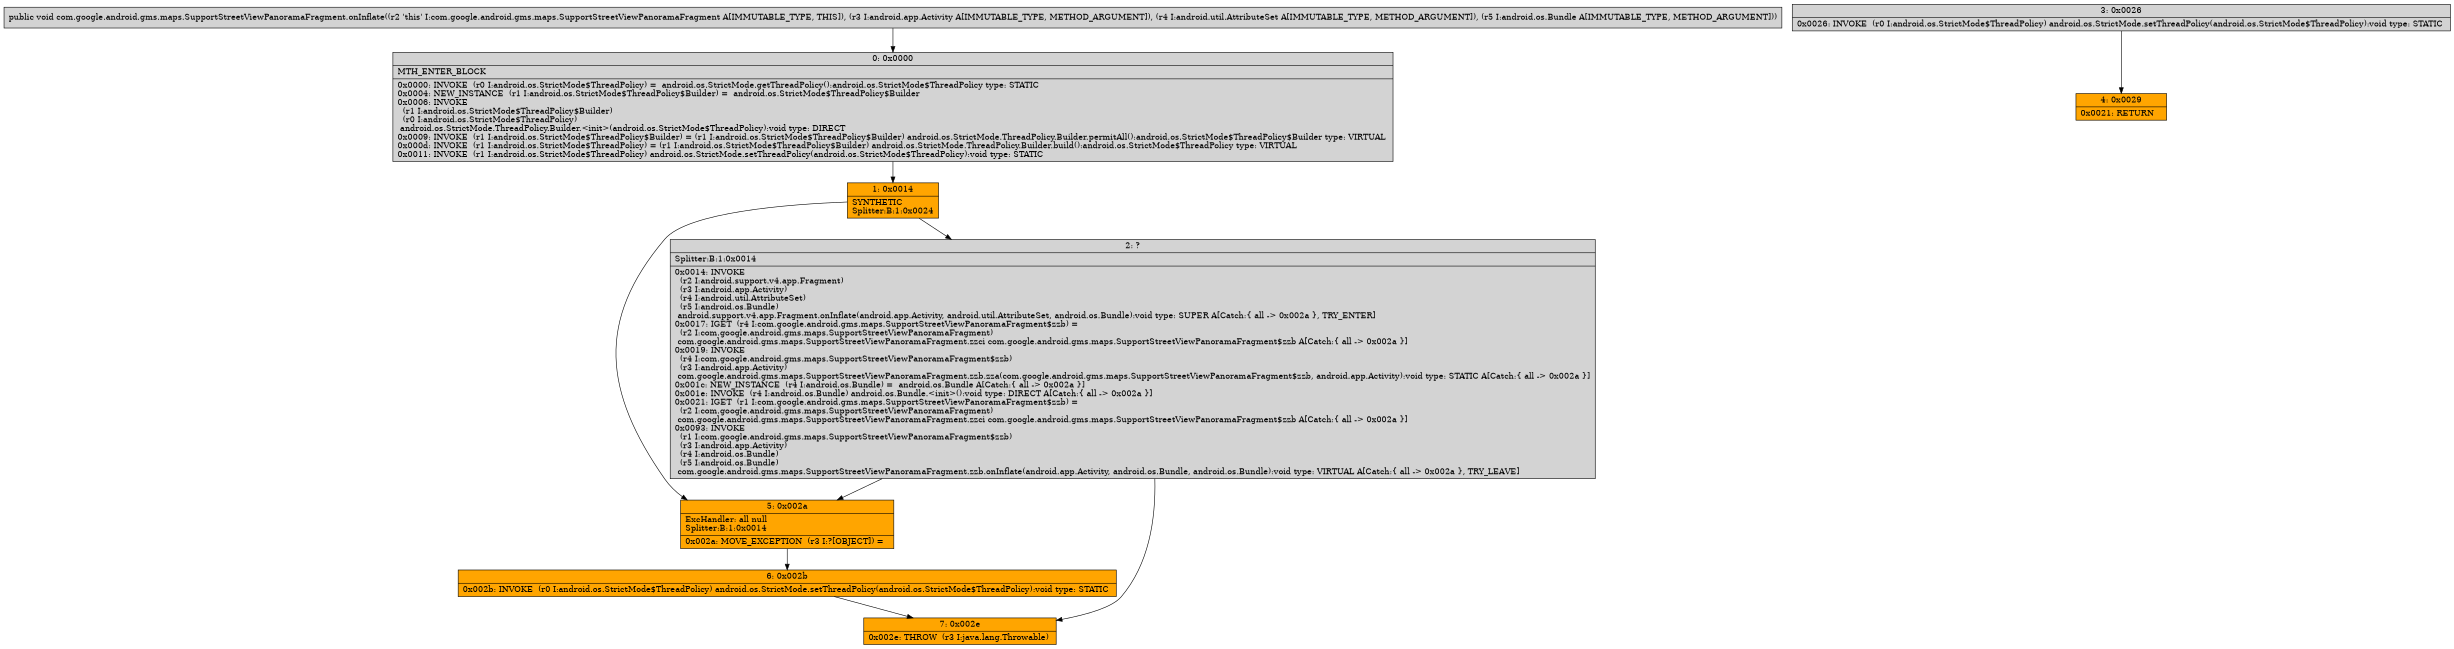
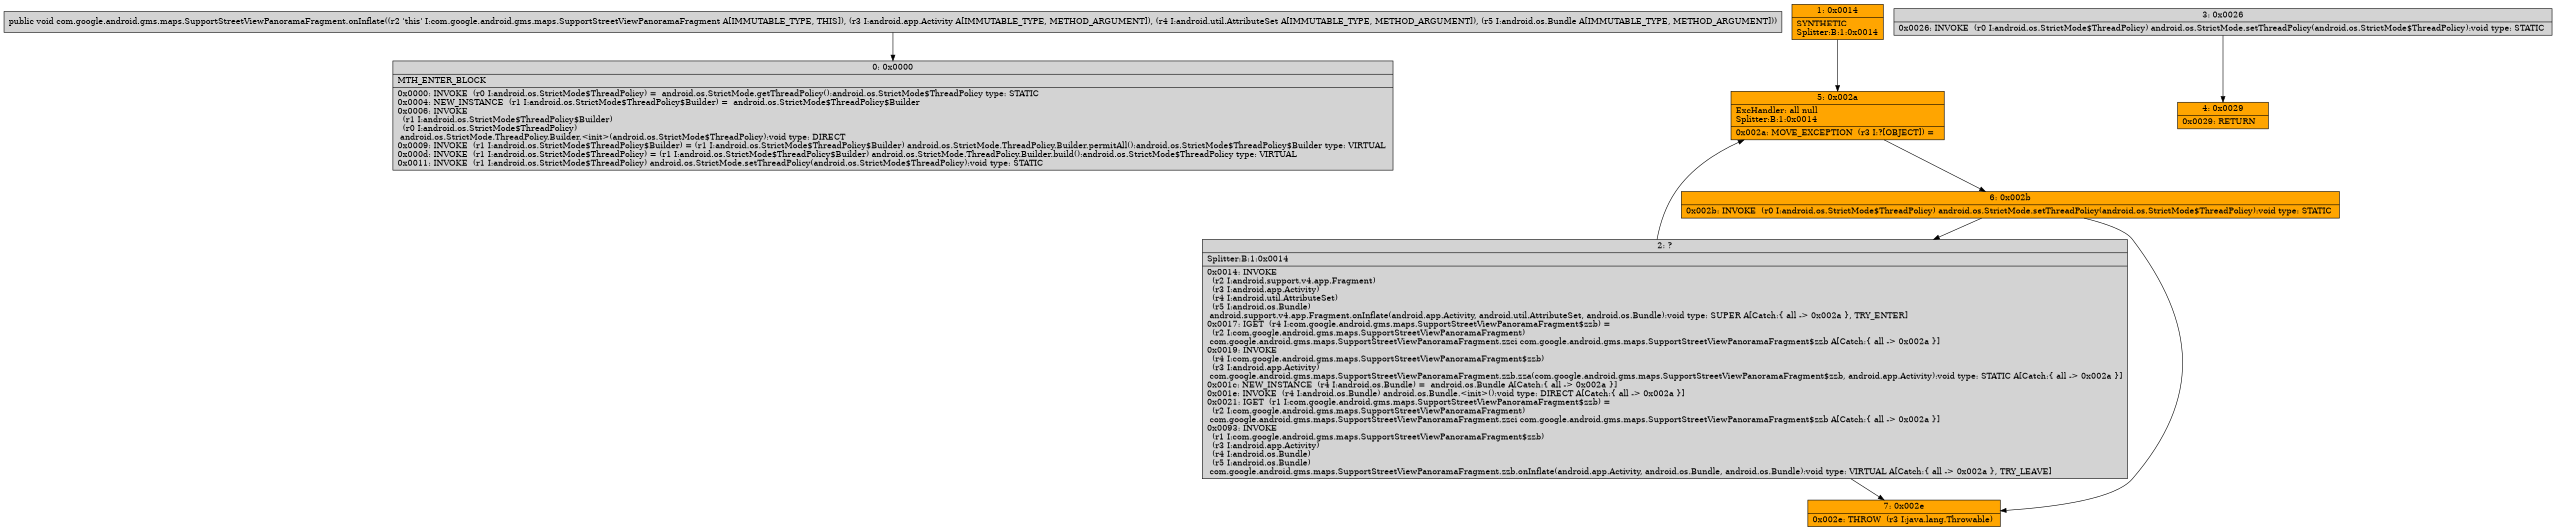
(2121, 113) -> (2223, 122)
(893, 169) -> none
(893, 211) -> (1838, 33)
(933, 227) -> (1960, 228)
